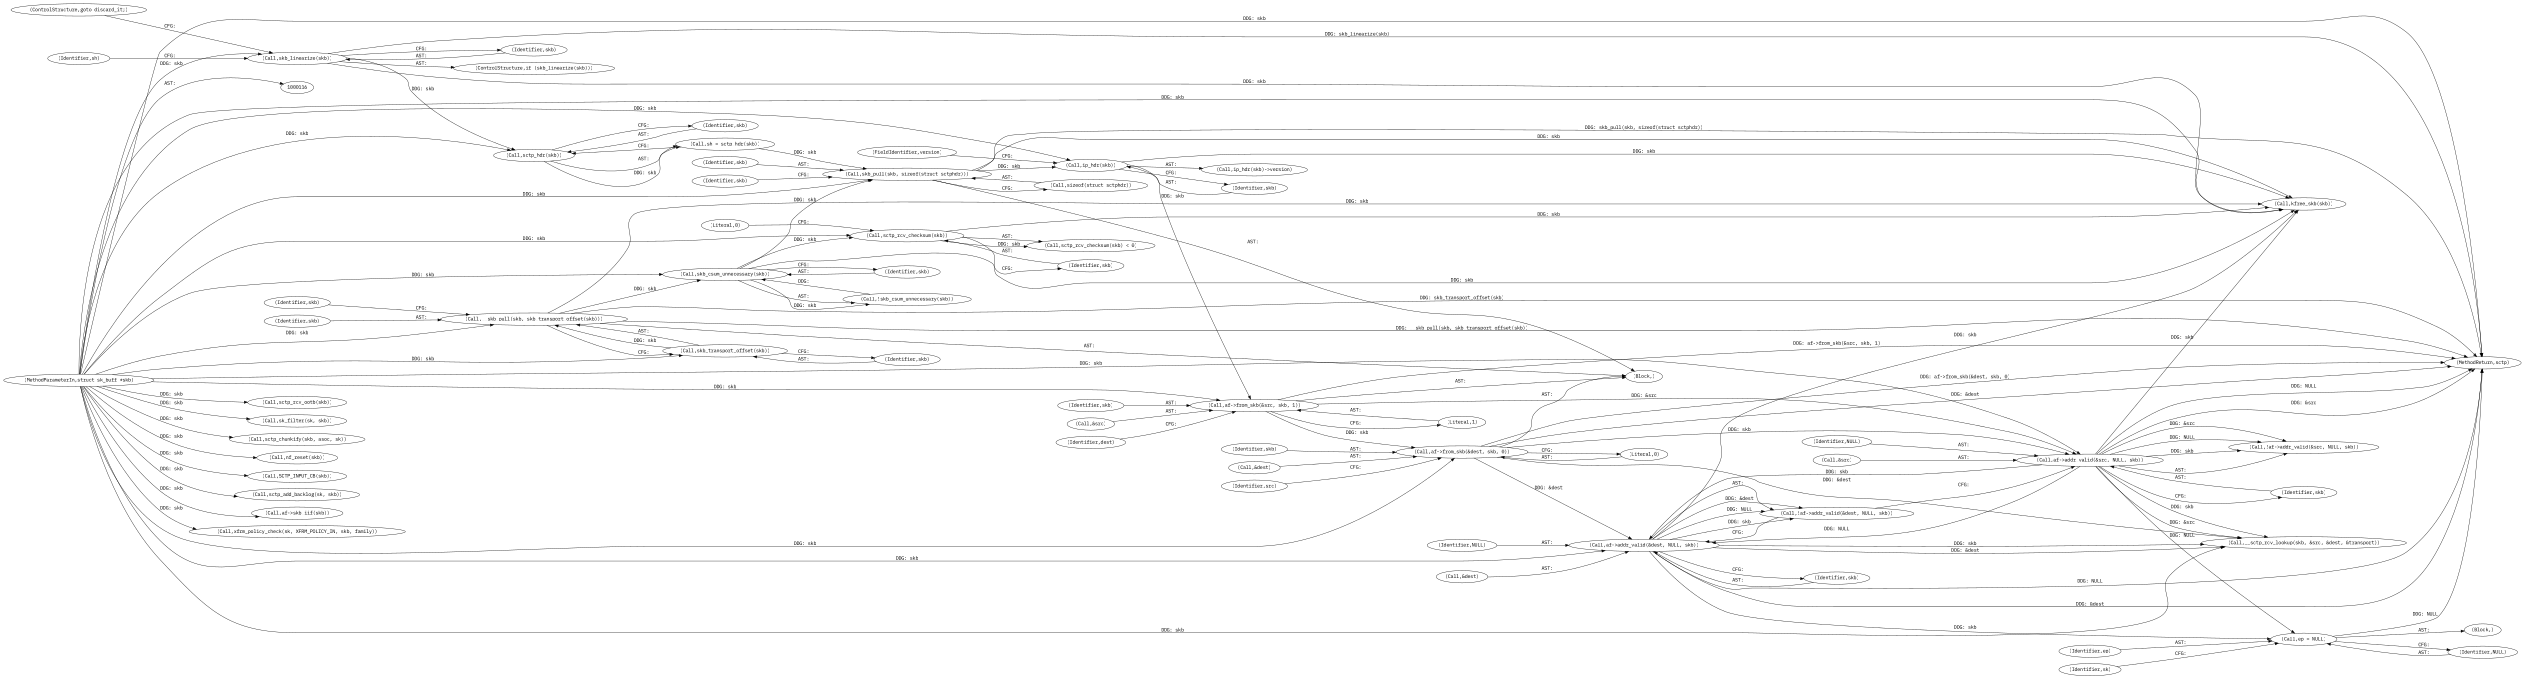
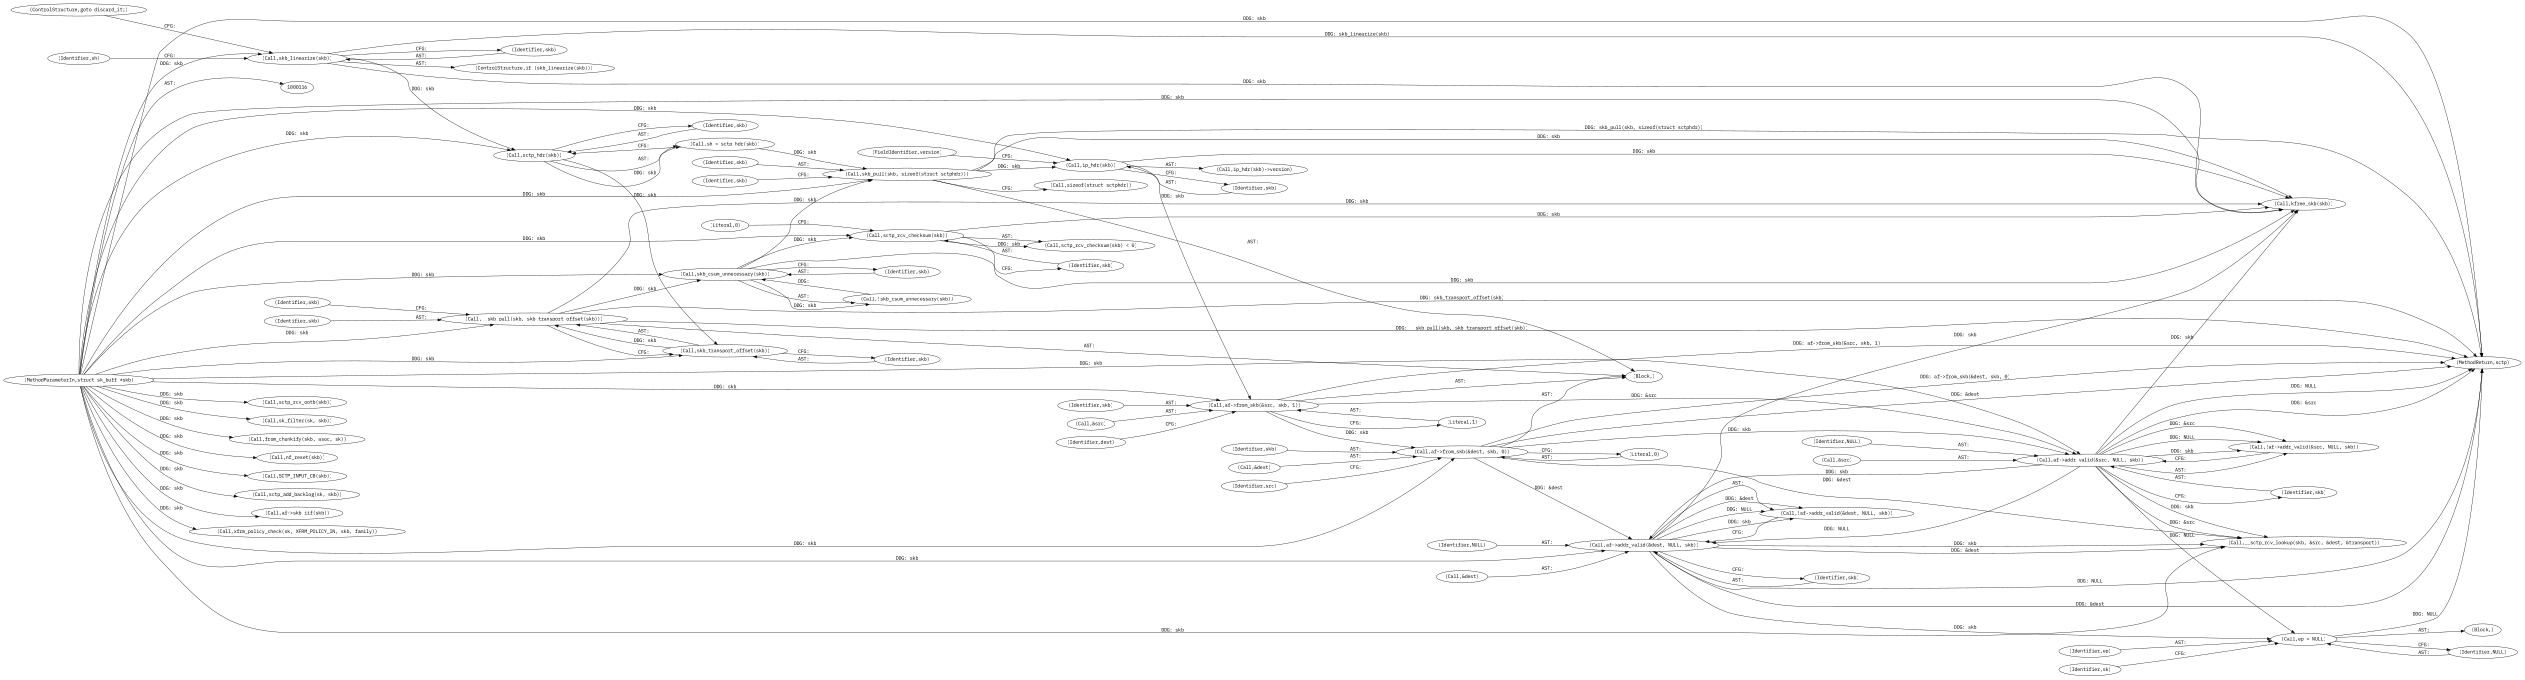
(1008, 180) -> none
none -> (649, 239)
(297, 439) -> (297, 439)
(1975, 495) -> (2218, 459)
